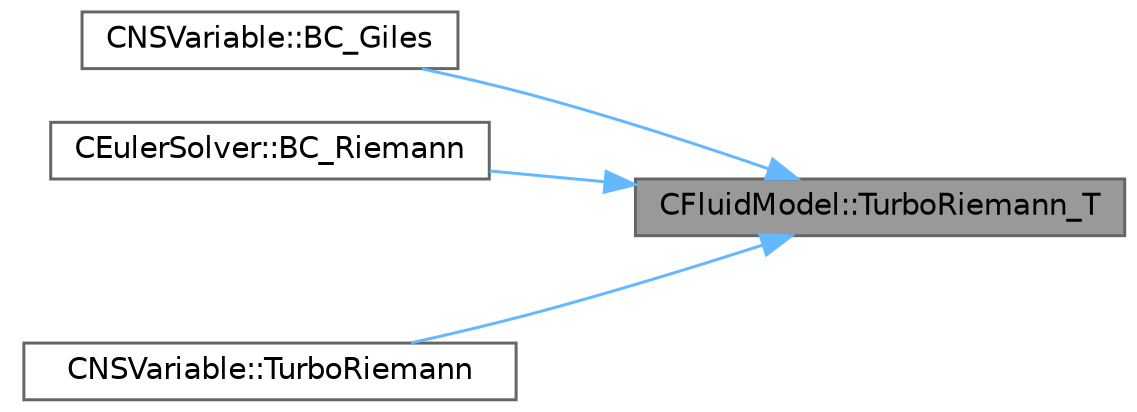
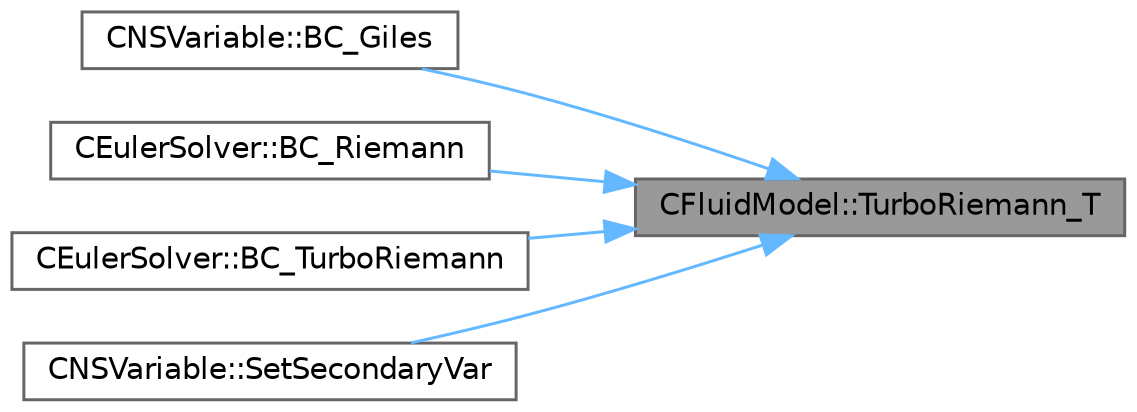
none -> (270, 261)
(270, 371) -> (270, 371)
